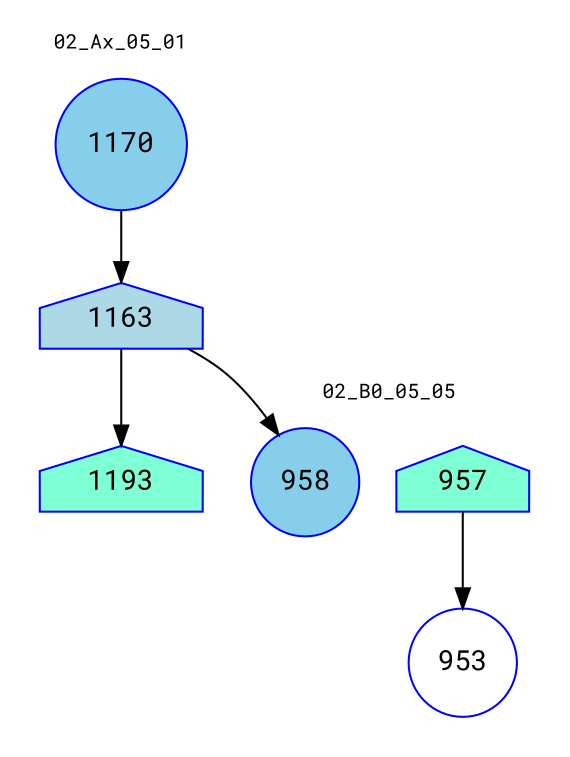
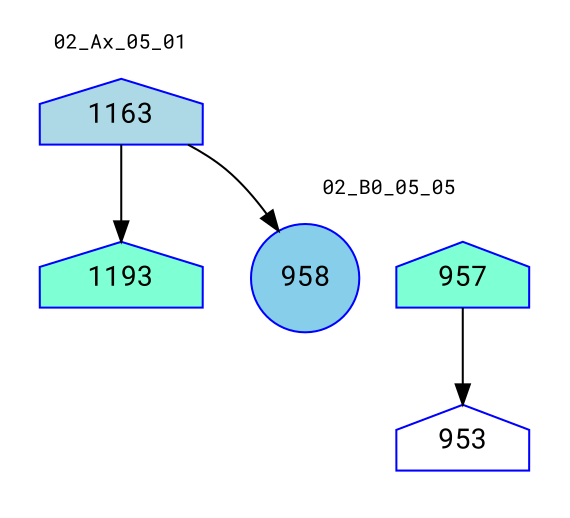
(121, 144) -> none
(463, 663) -> (463, 441)
